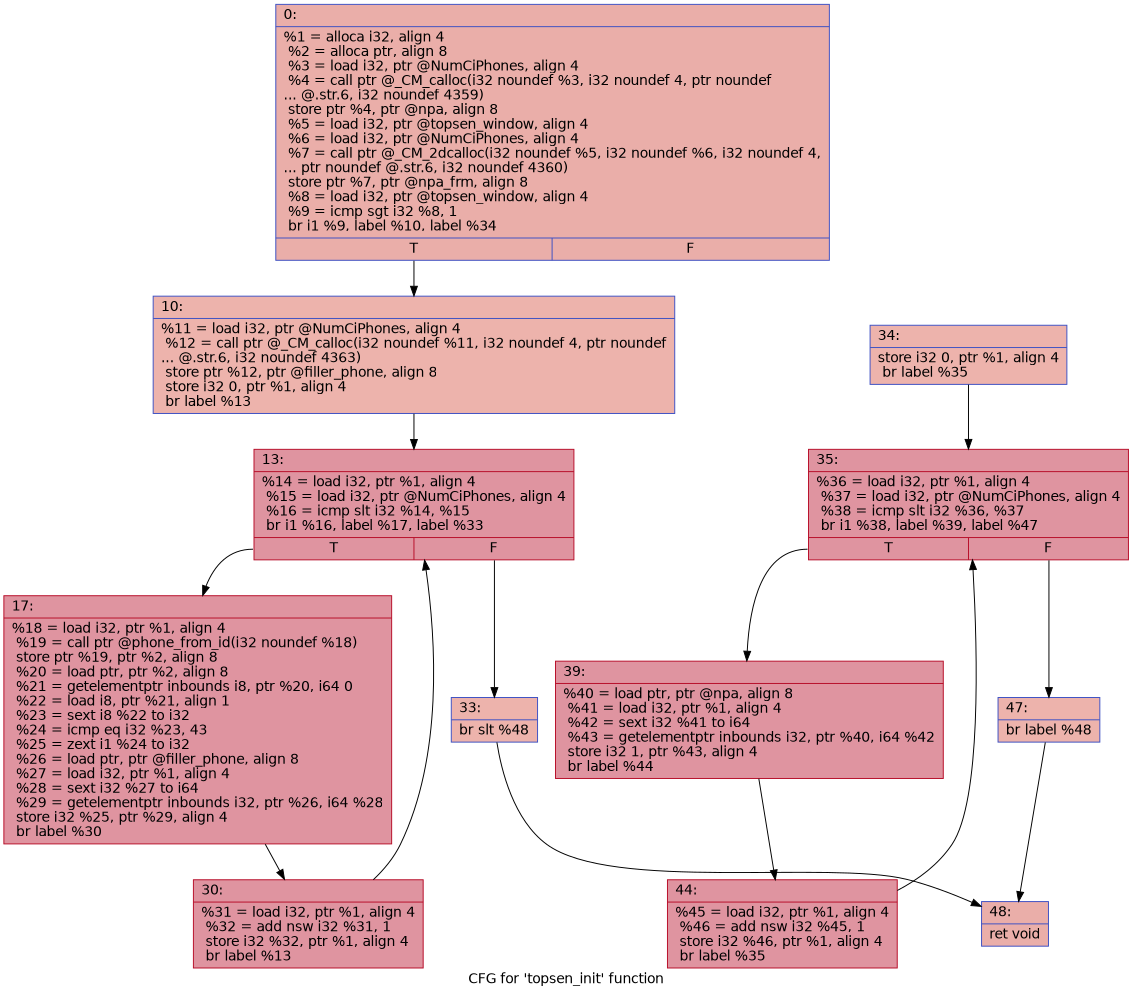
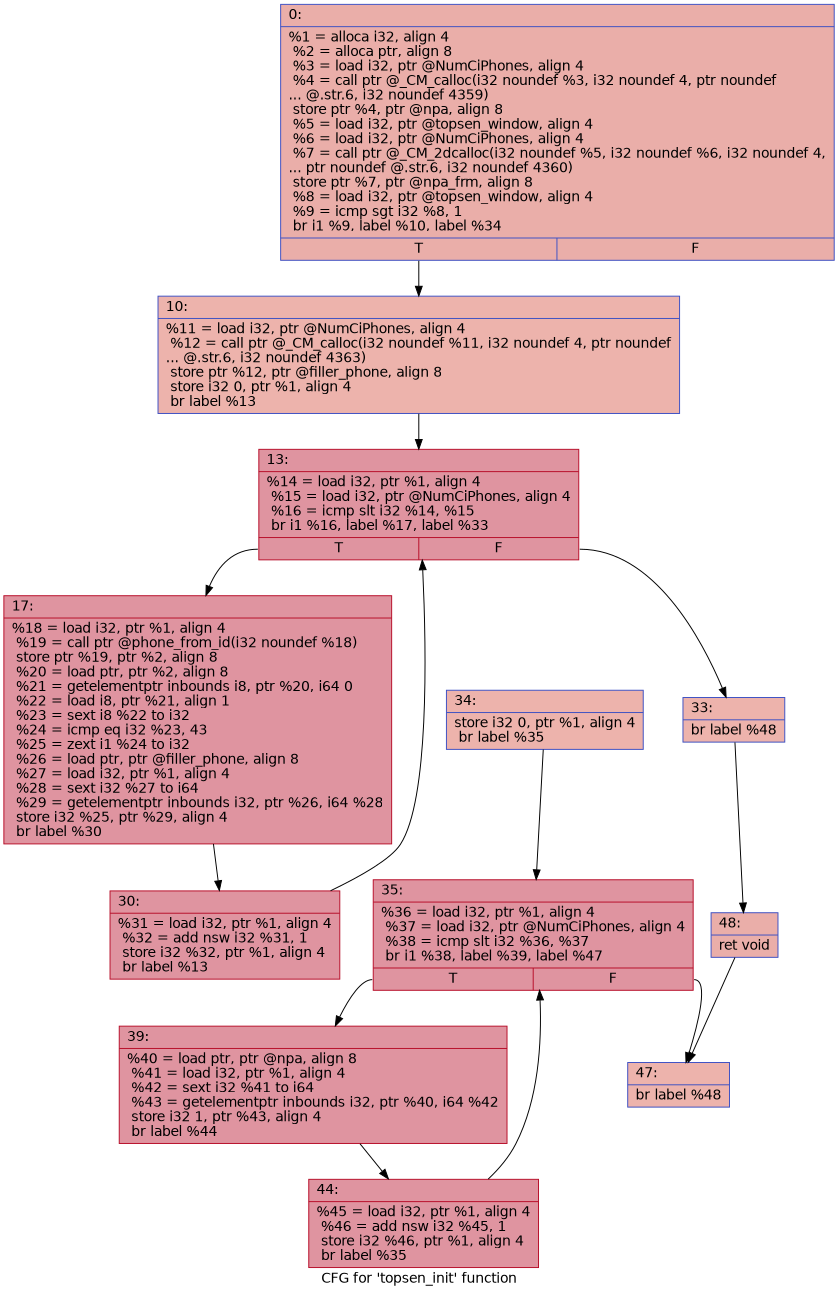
(494, 730) -> (734, 730)
(1033, 817) -> (714, 1005)
